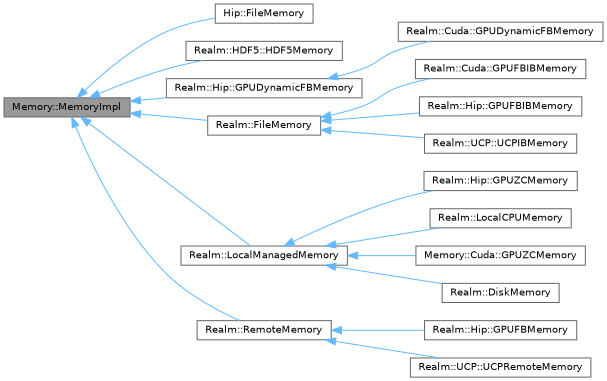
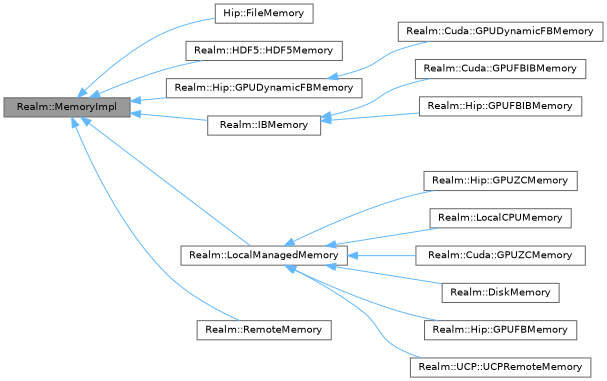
(67, 107) -> (67, 107)
(264, 126) -> (264, 126)
(501, 144) -> none
(501, 256) -> (501, 256)
(383, 330) -> (364, 299)
(387, 350) -> (362, 311)
